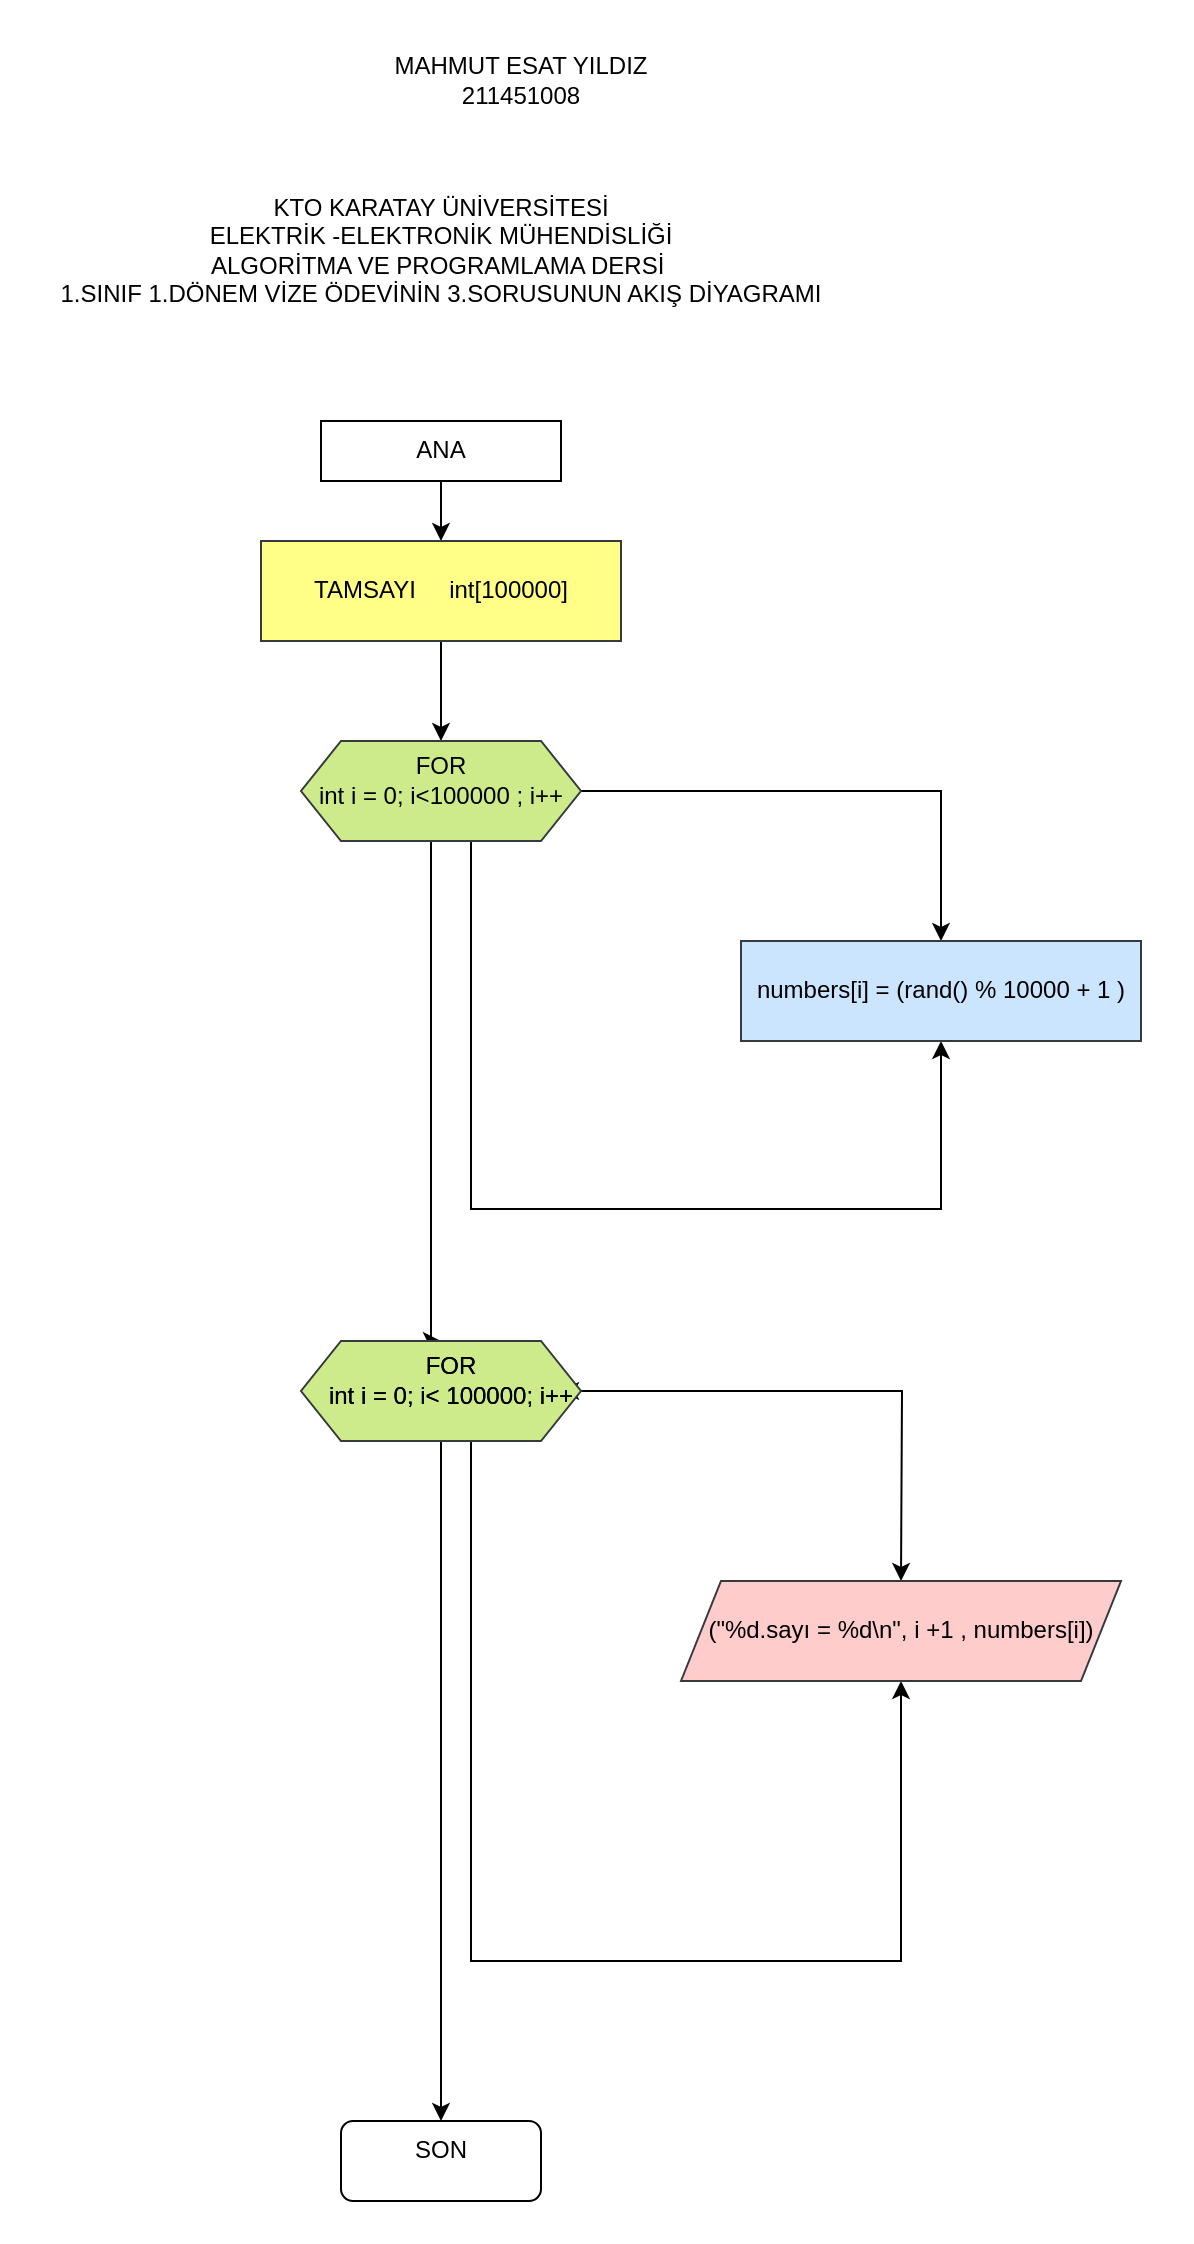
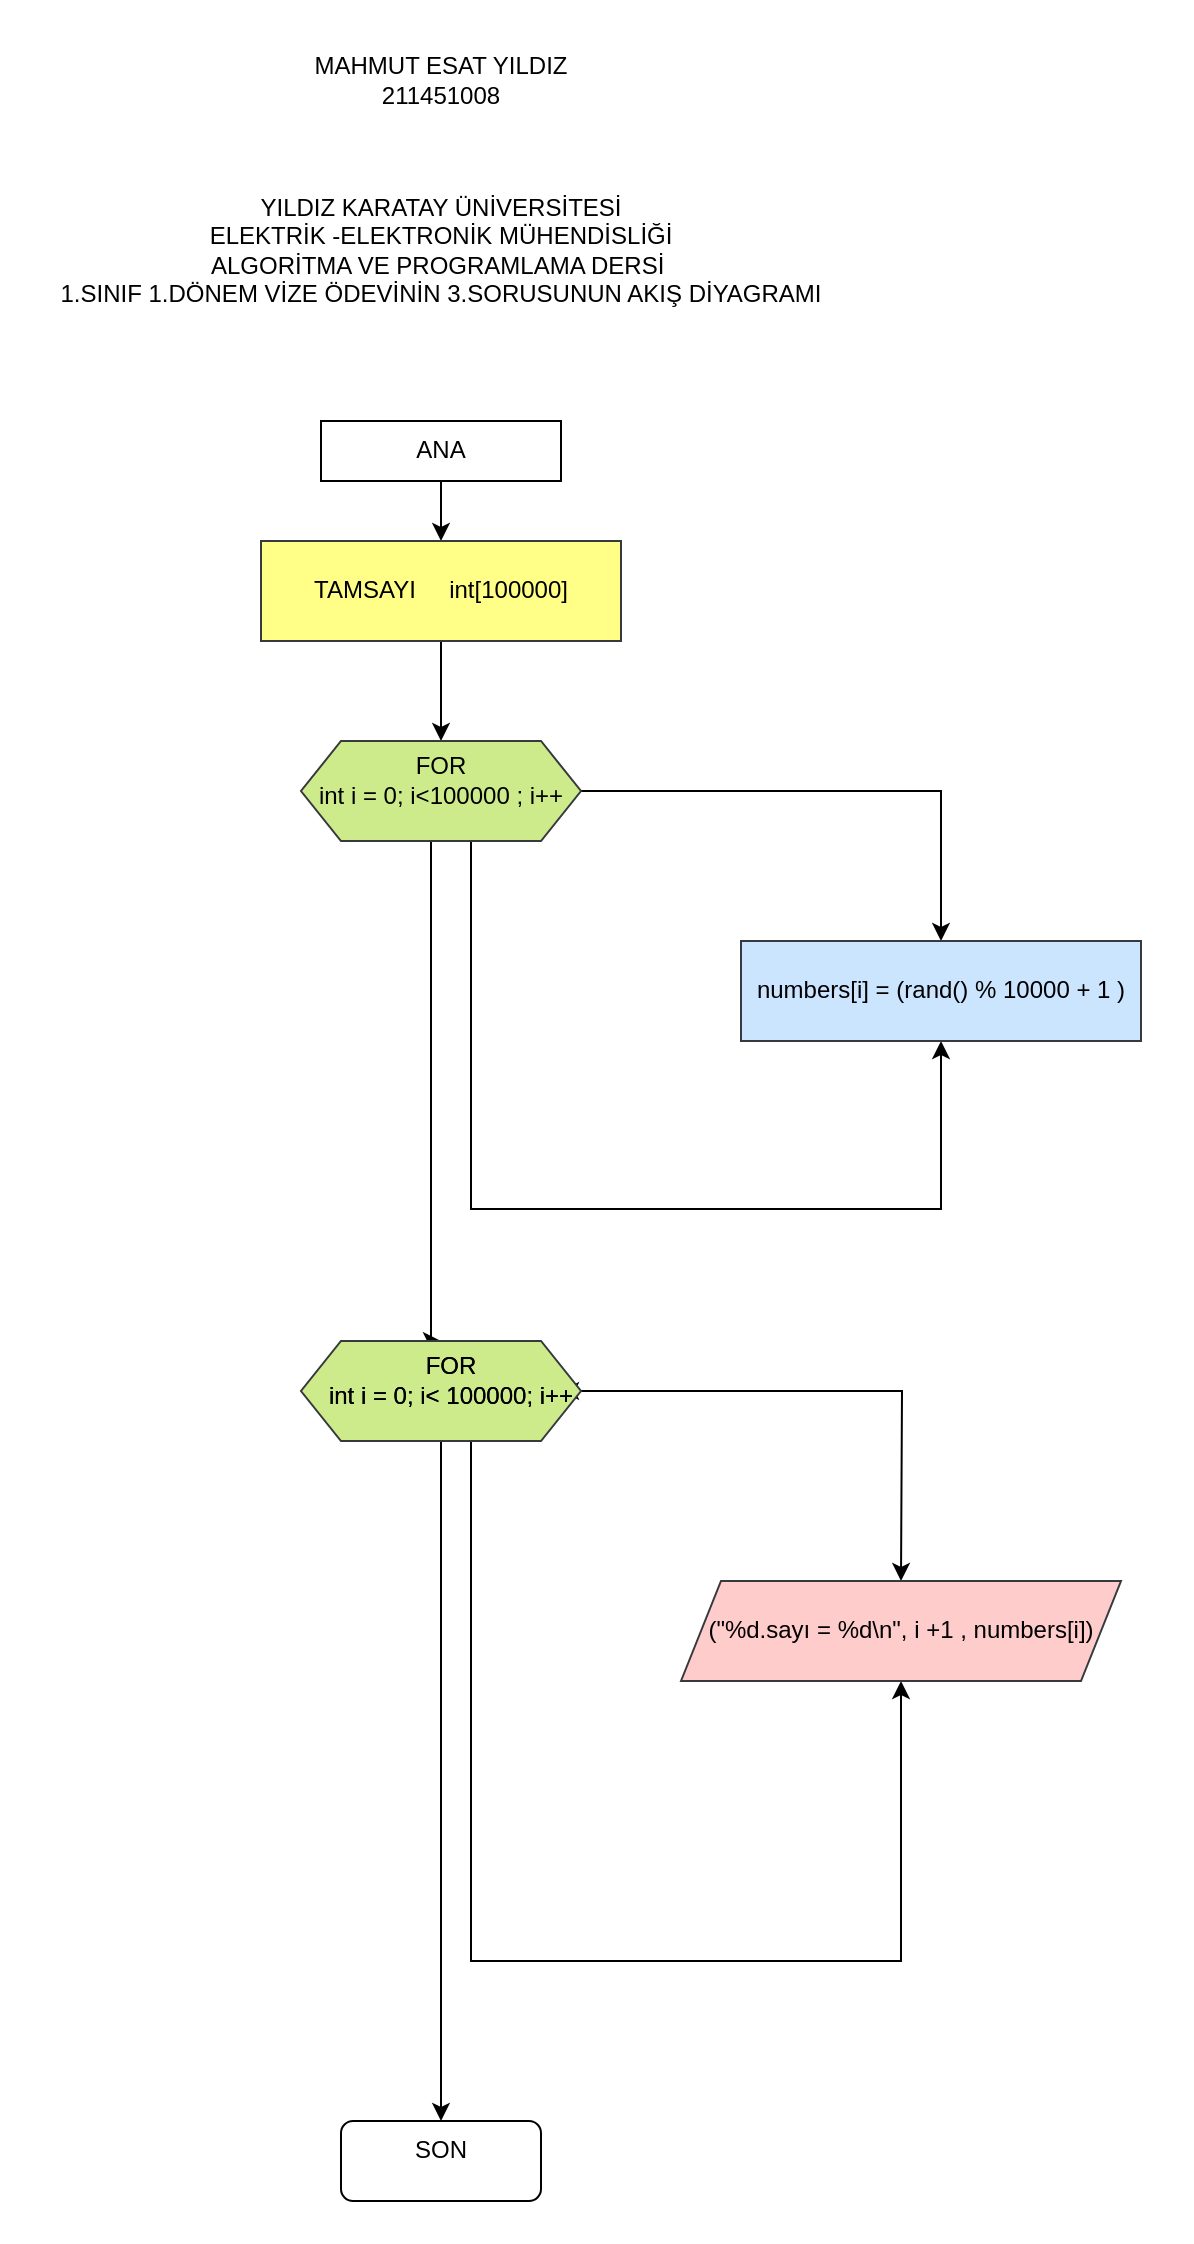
(521, 81) -> (441, 81)
(442, 251) -> (442, 251)
